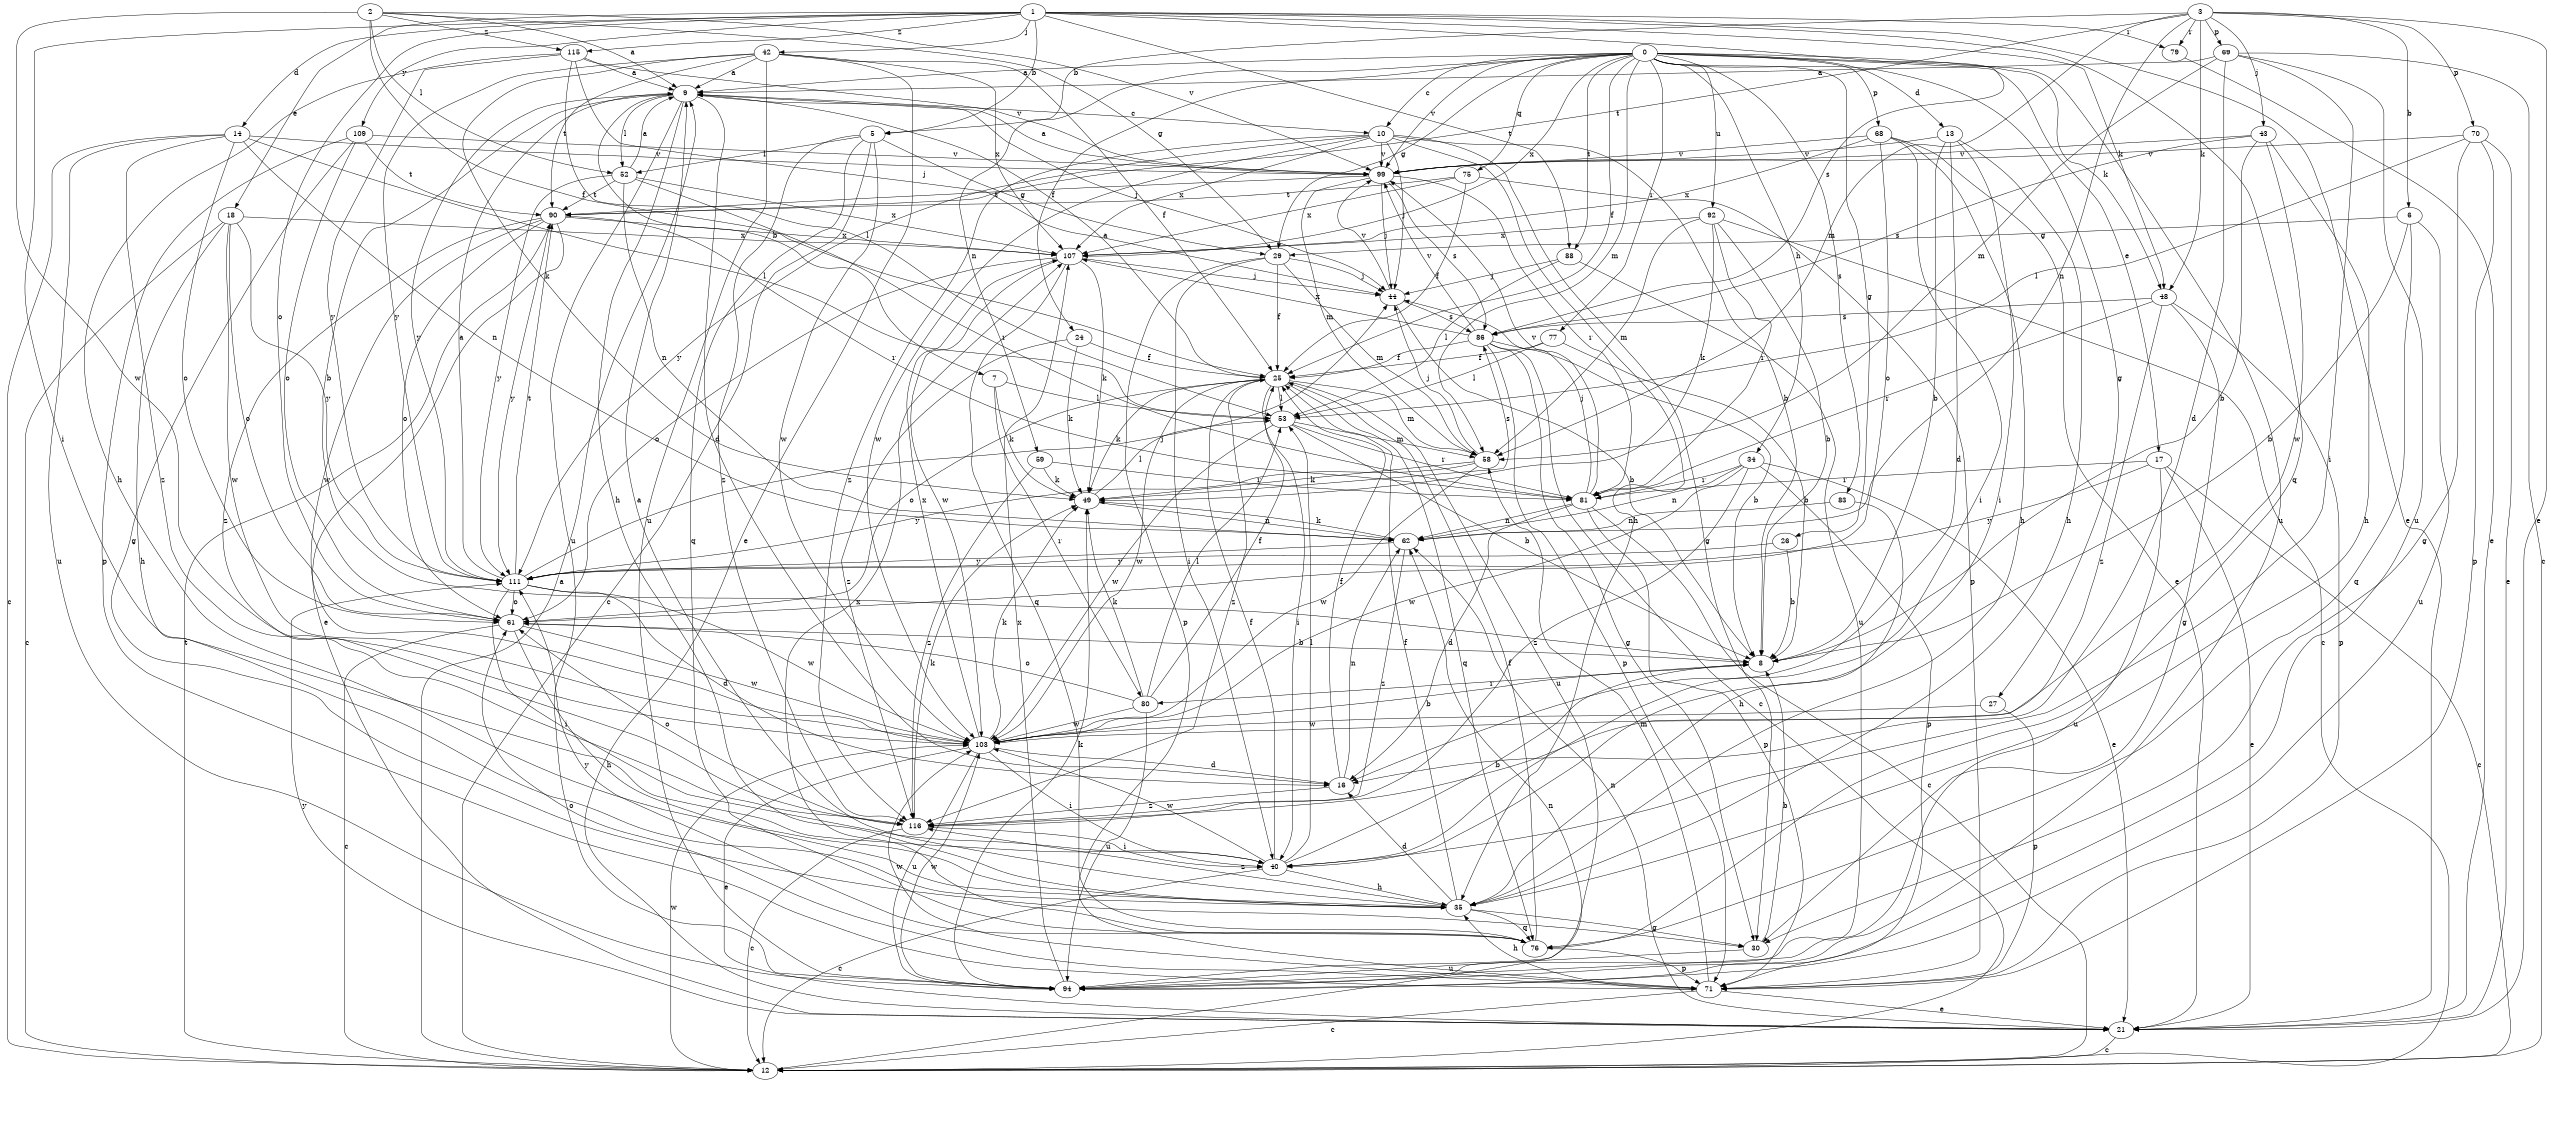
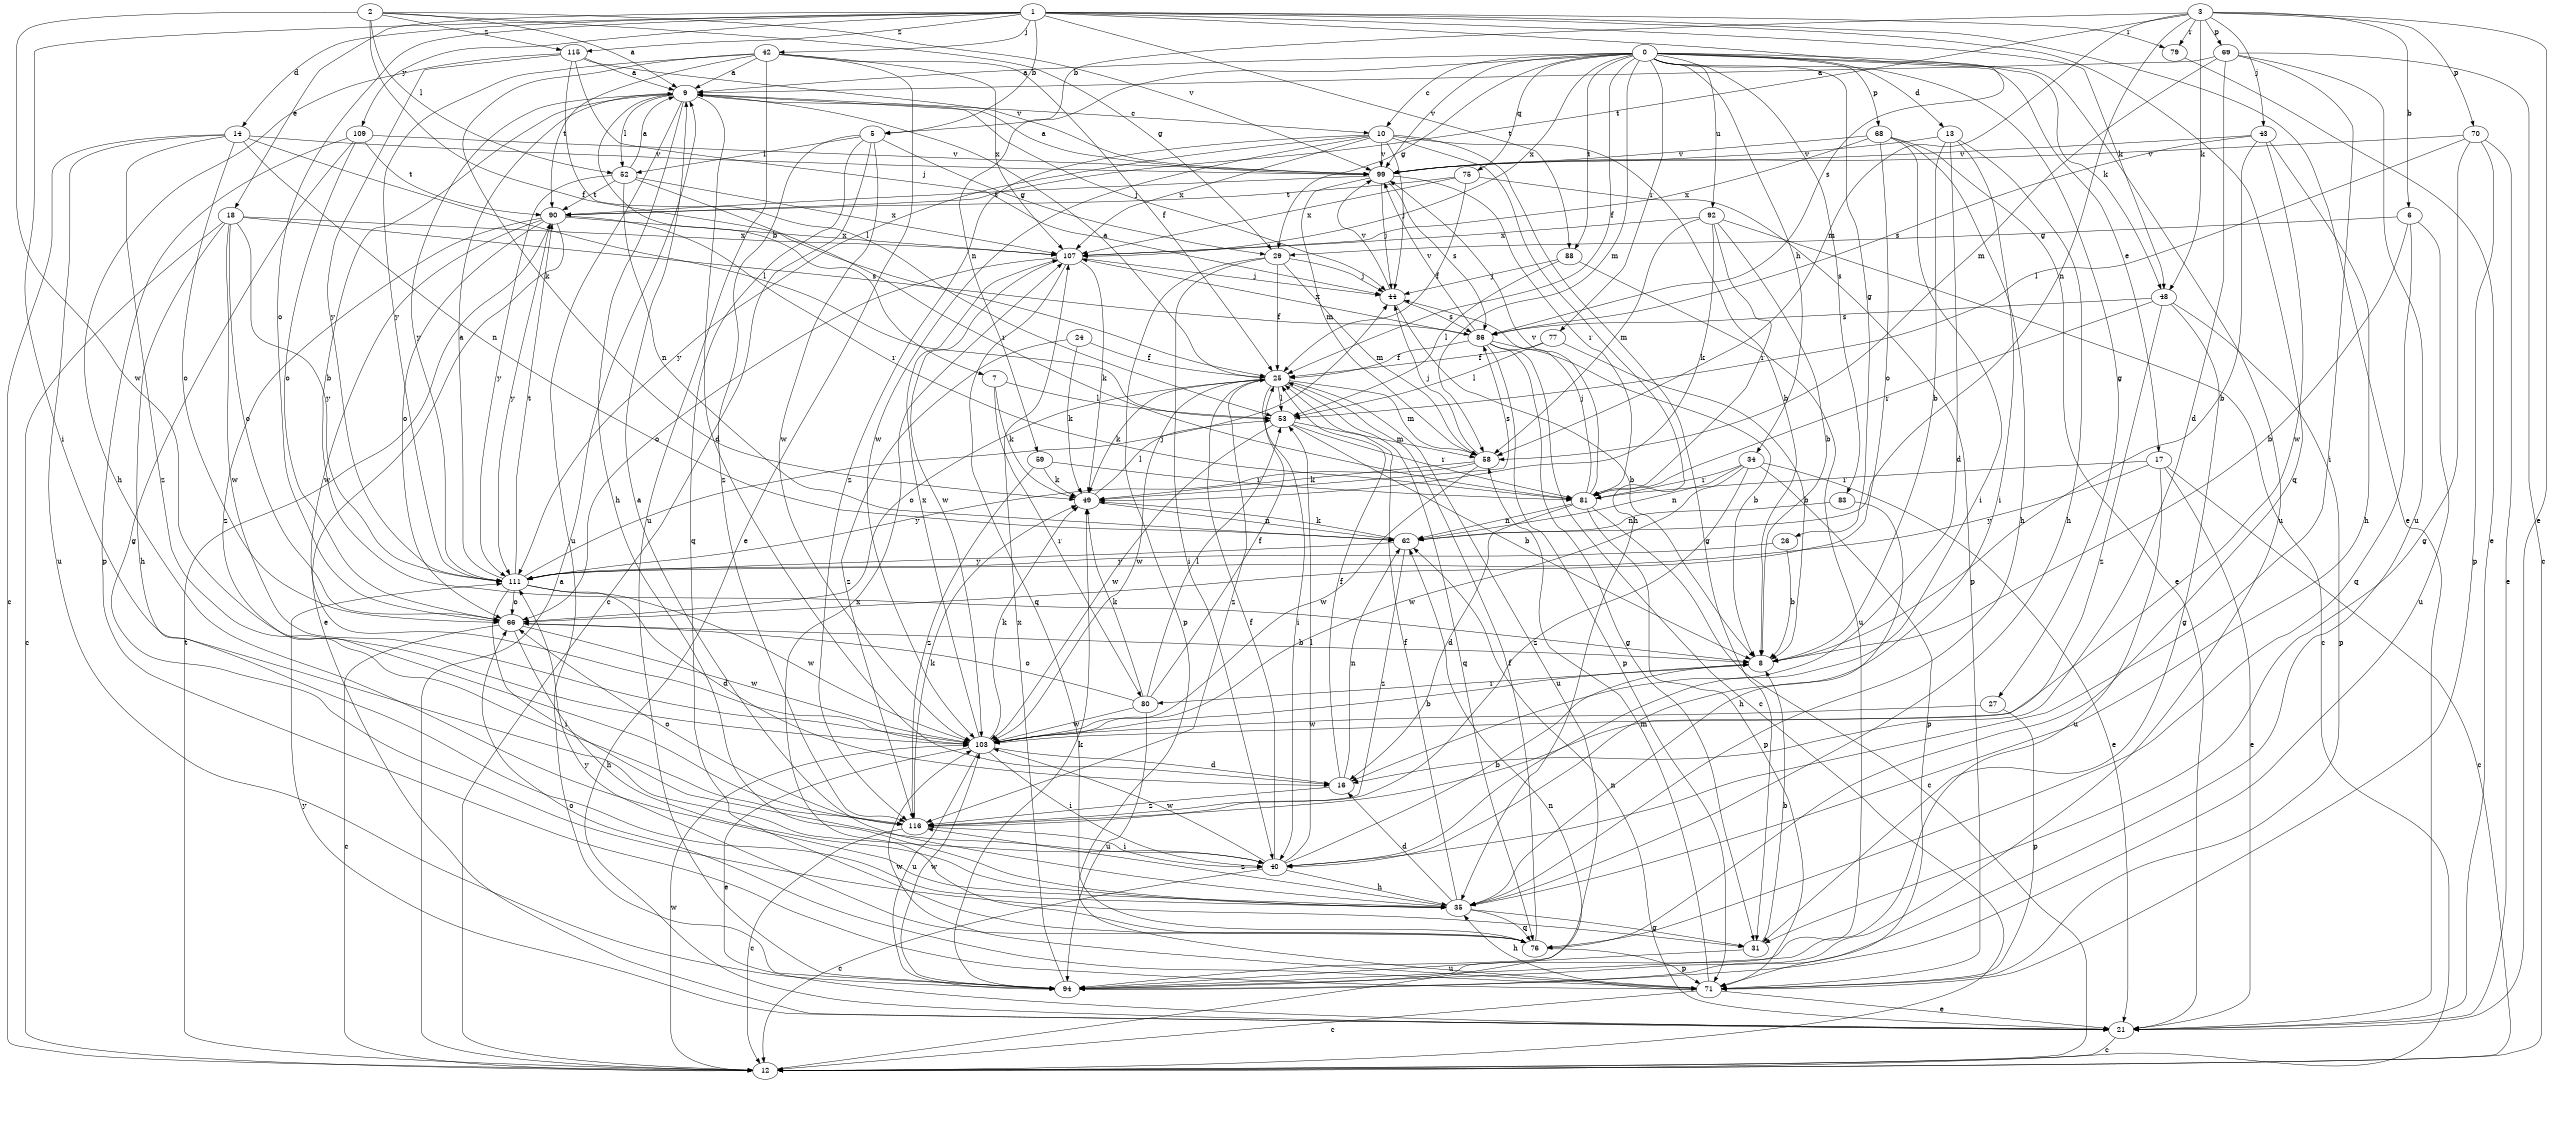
(1254, 88) -> none
none -> (854, 278)
(511, 623) -> (511, 623)
(1756, 949) -> (1756, 949)
